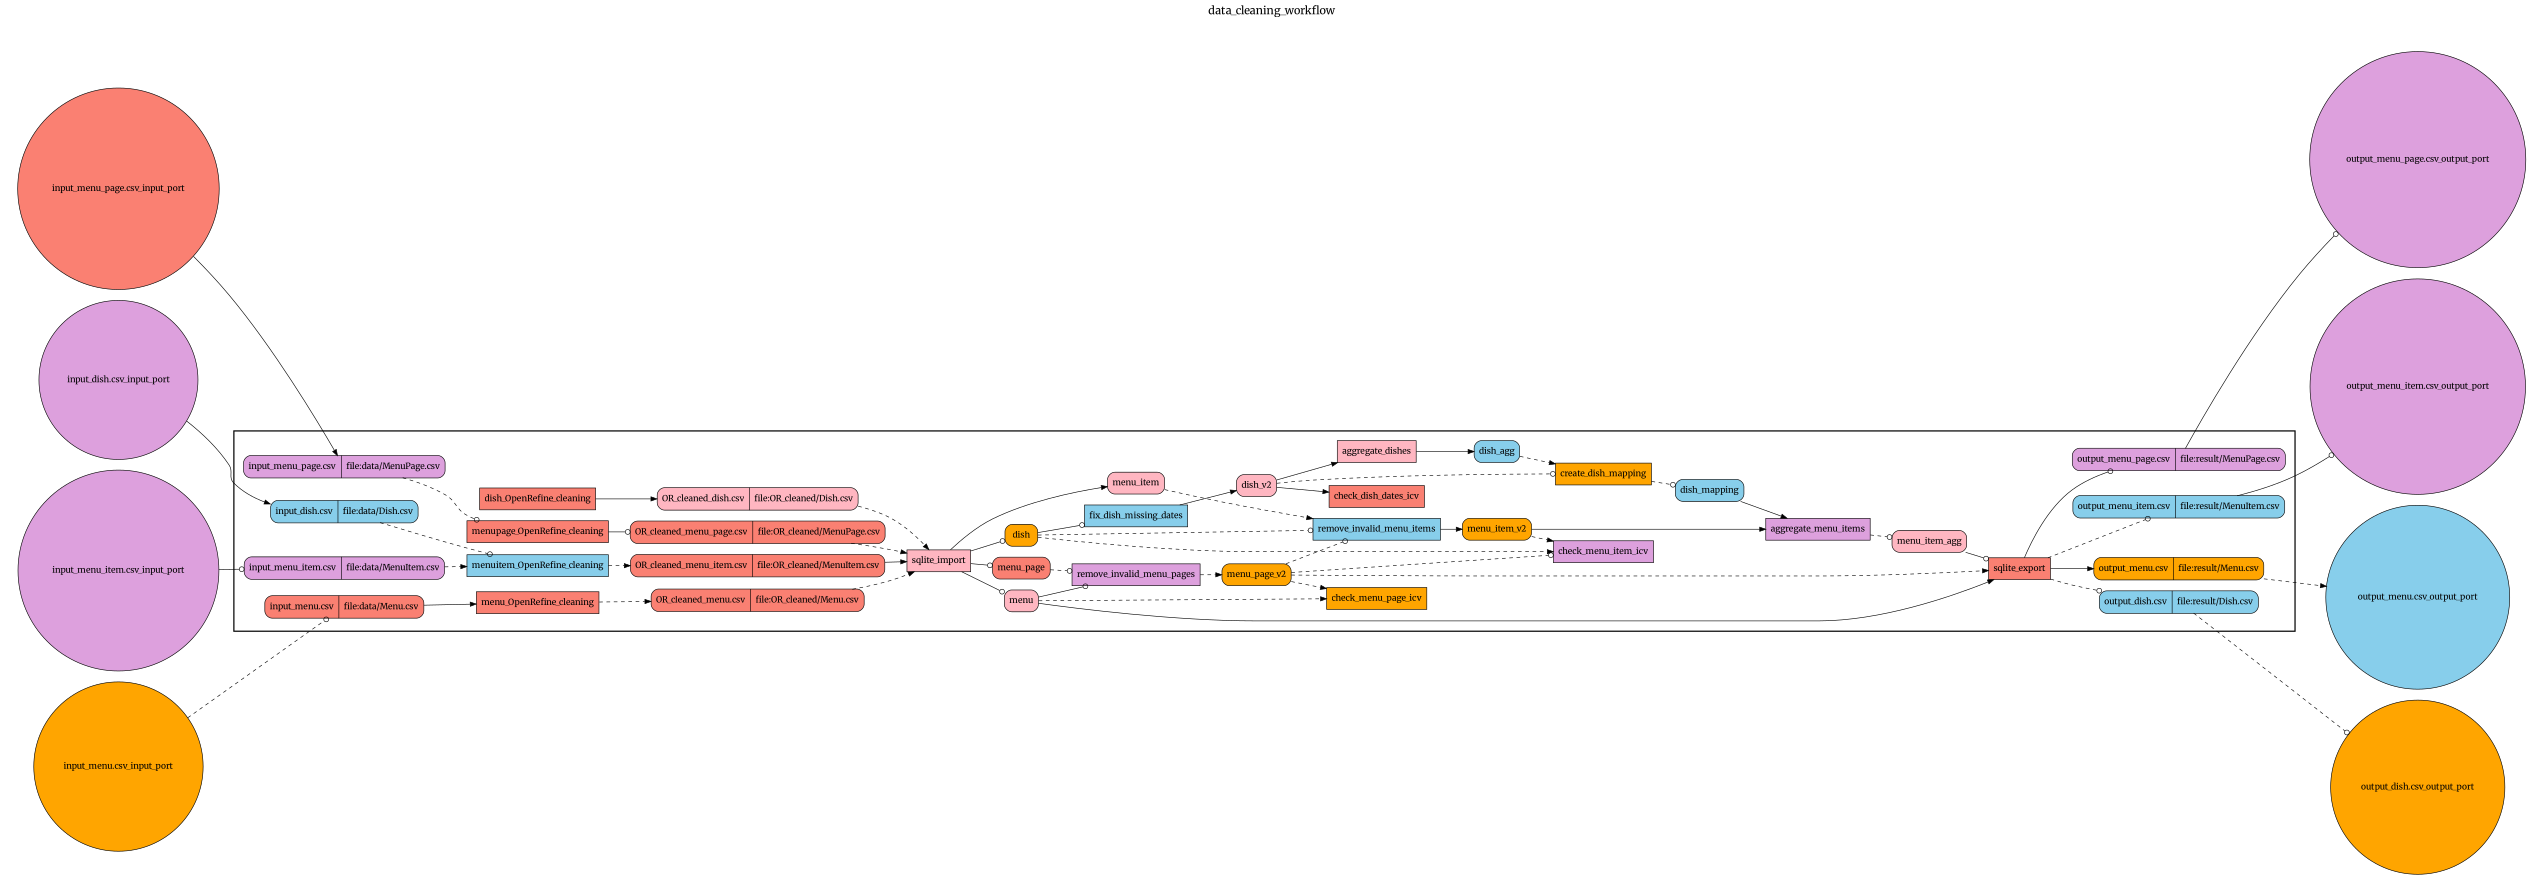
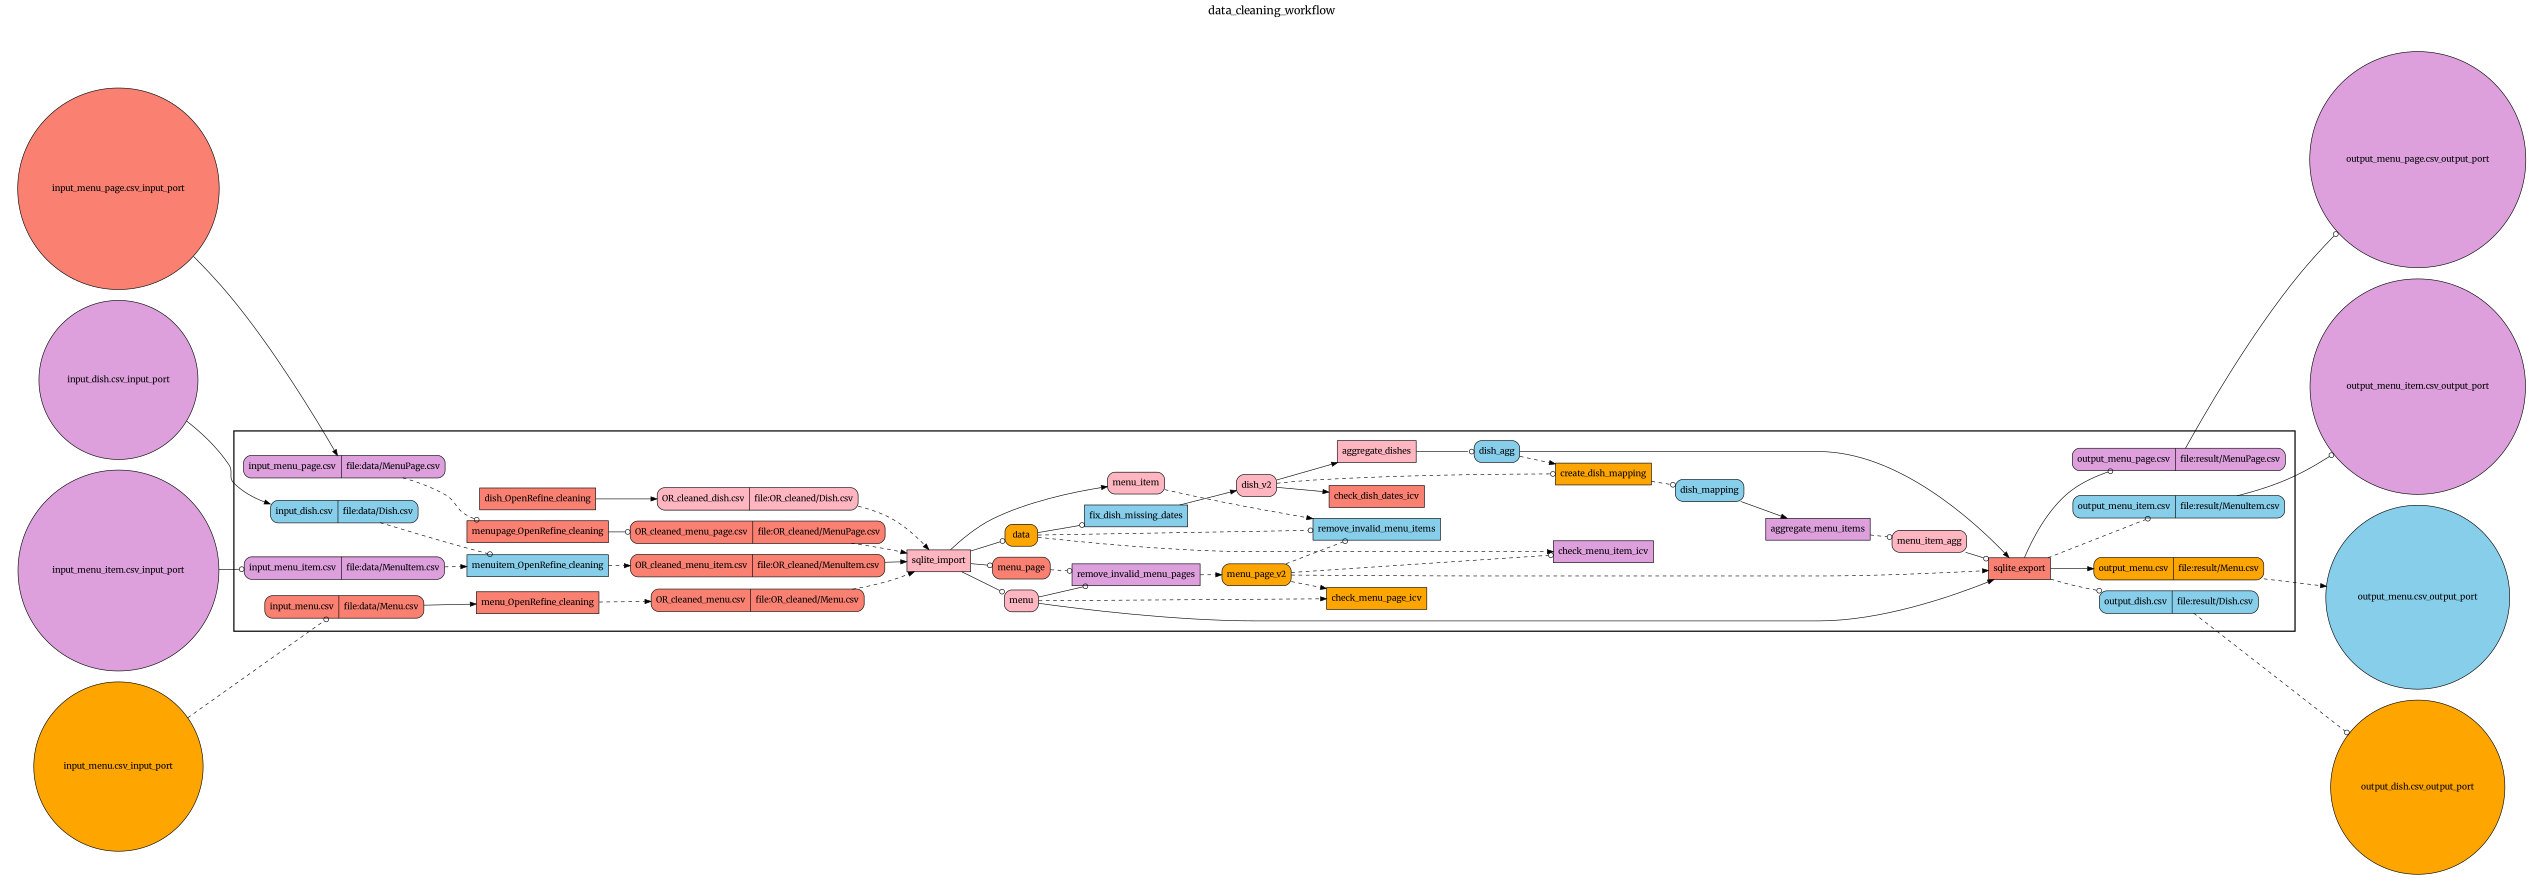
(1442, 452) -> (1442, 452)
none -> (1778, 452)
(1497, 529) -> none
(1021, 535) -> (1021, 535)
